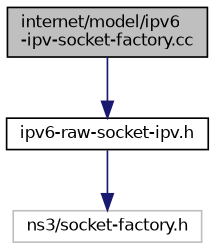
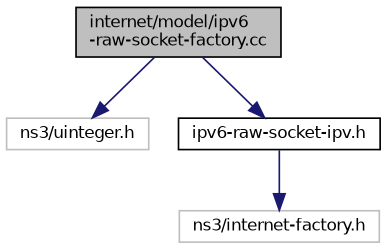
(107, 32) -> (178, 32)
none -> (78, 134)
(107, 226) -> (279, 226)
